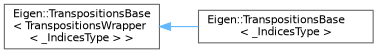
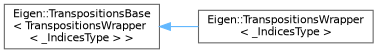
(286, 27) -> (286, 27)
